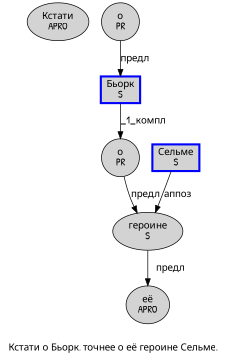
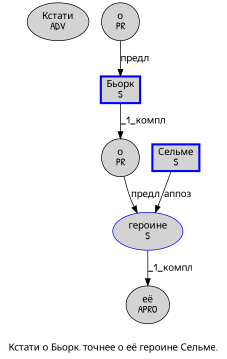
(58, 22) -> (58, 22)
(148, 231) -> (148, 231)
(171, 268) -> (171, 268)
